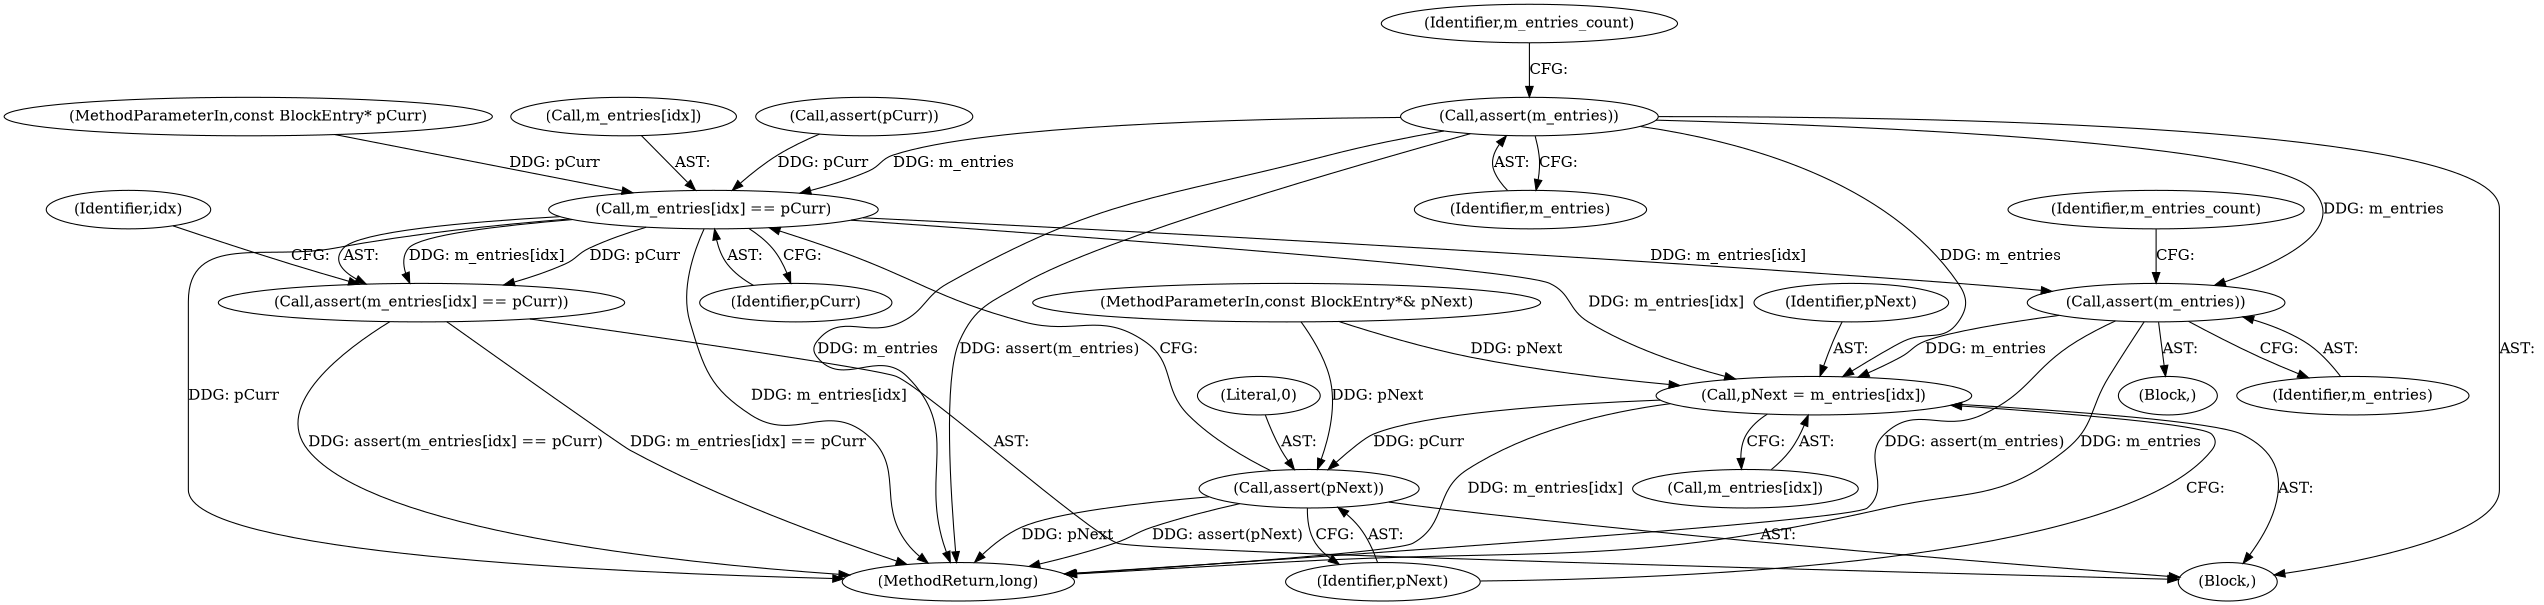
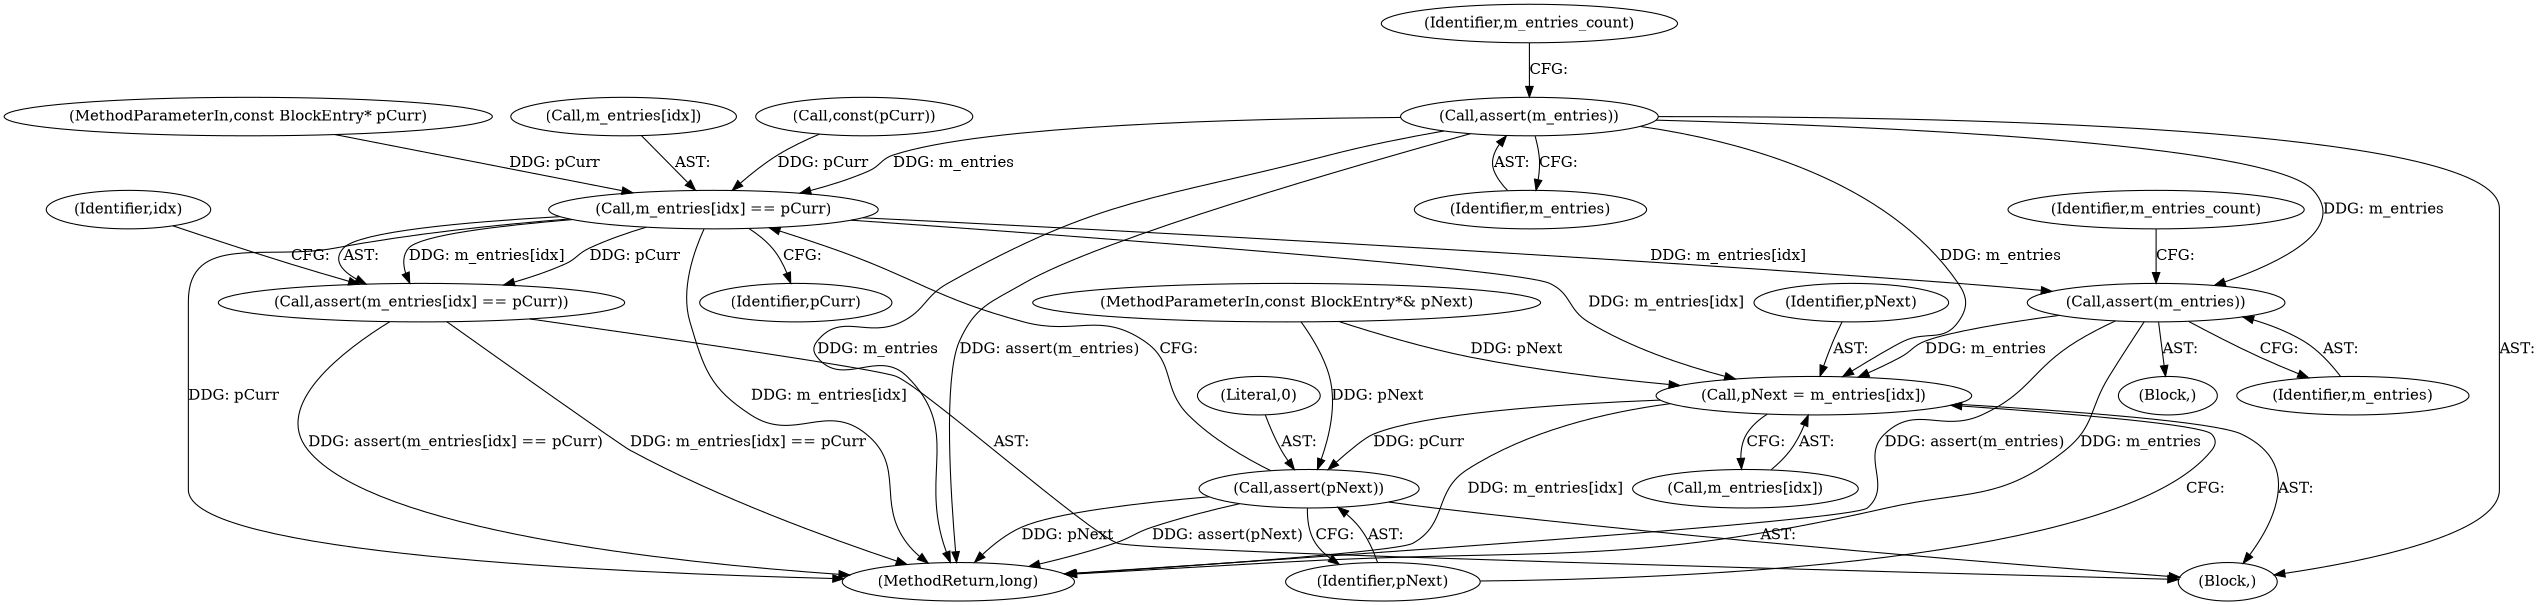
(864, 117) -> (864, 117)
(730, 267) -> none
